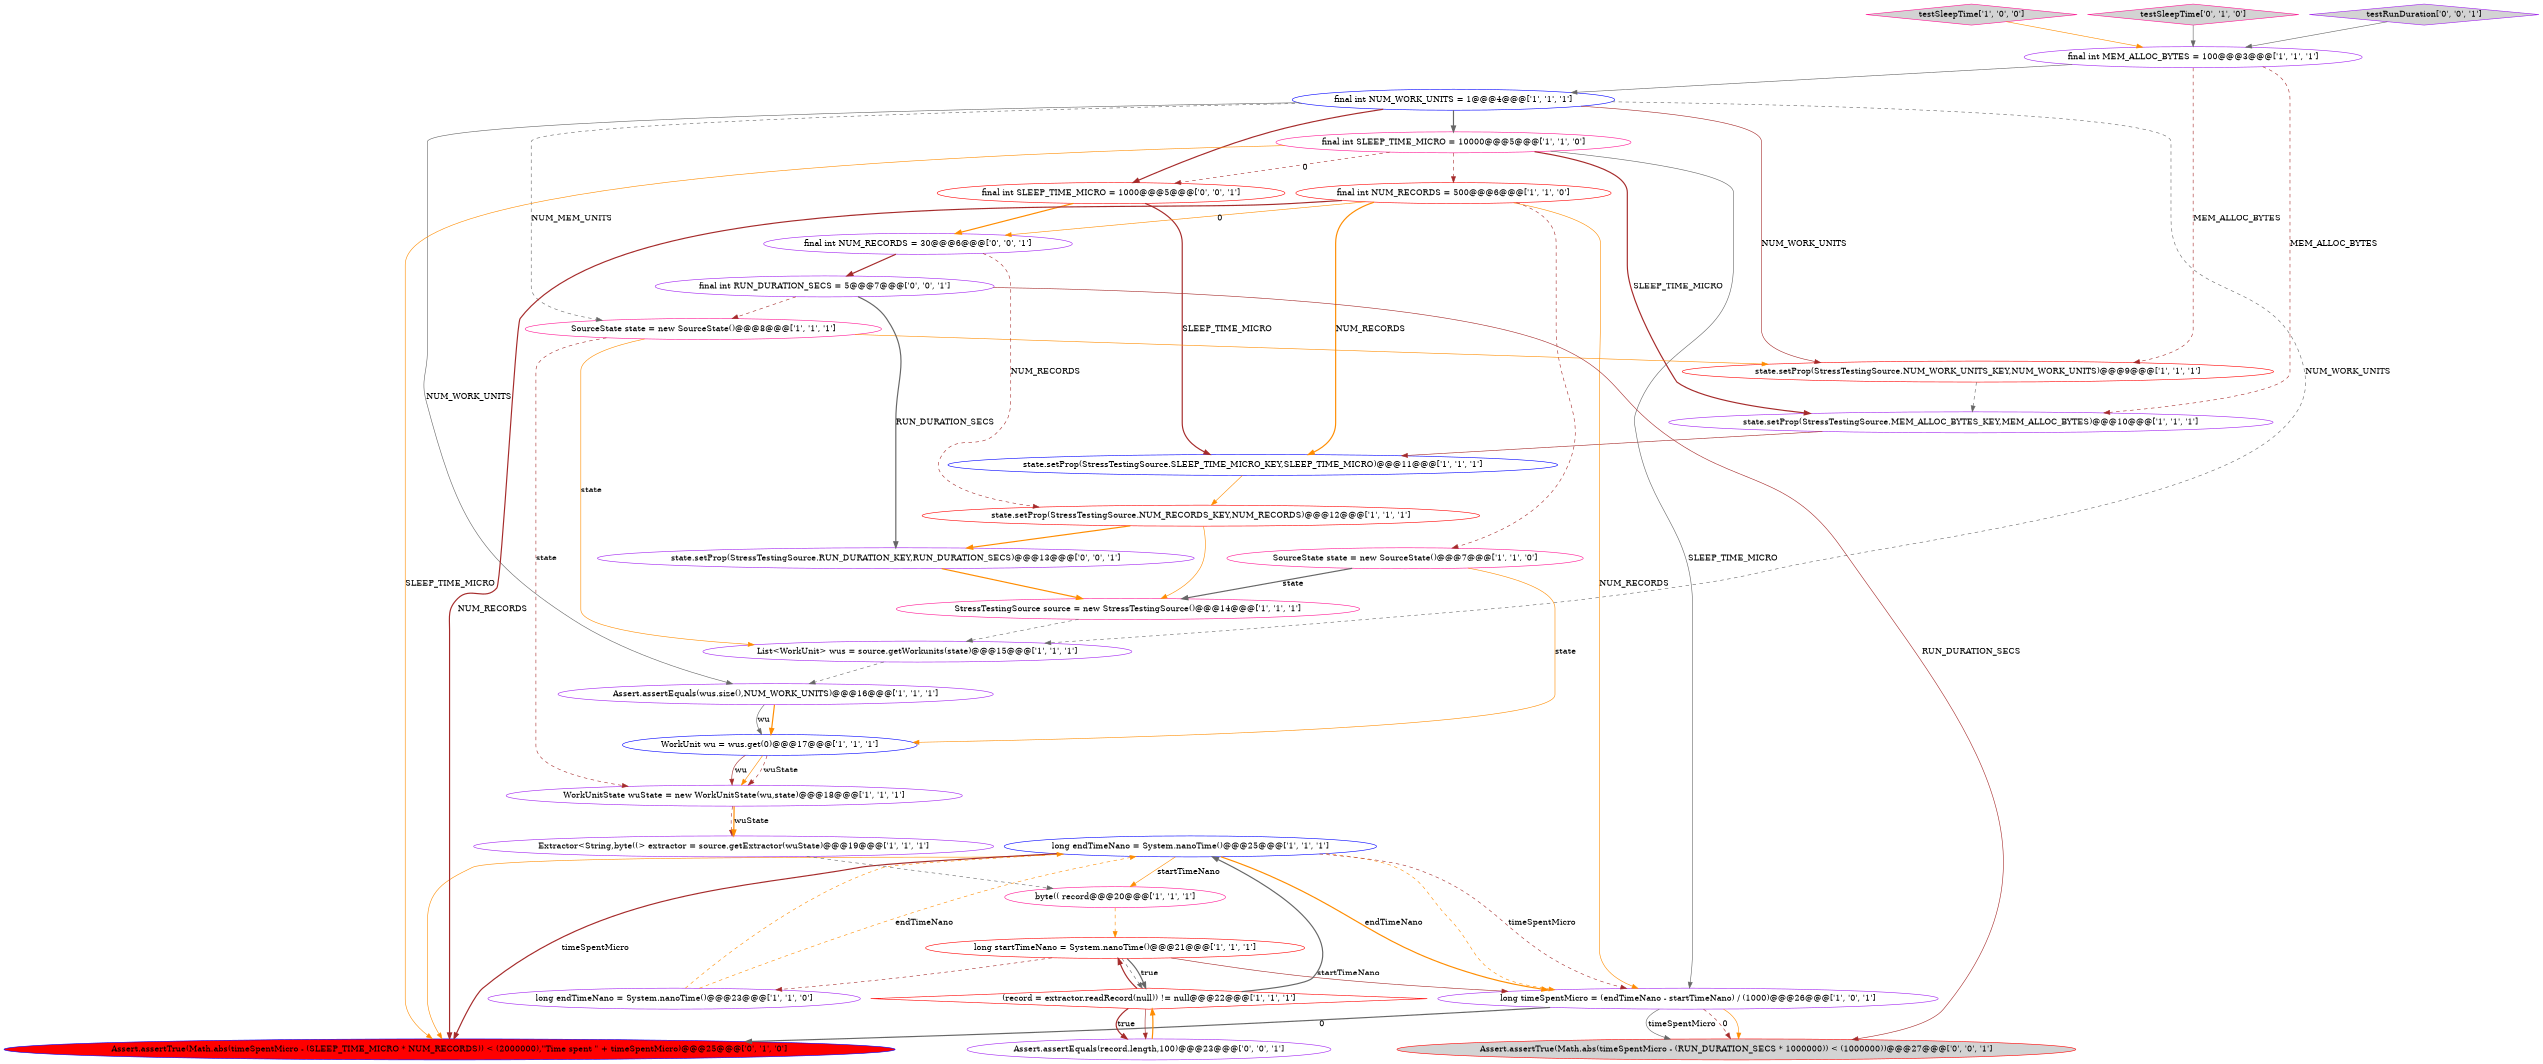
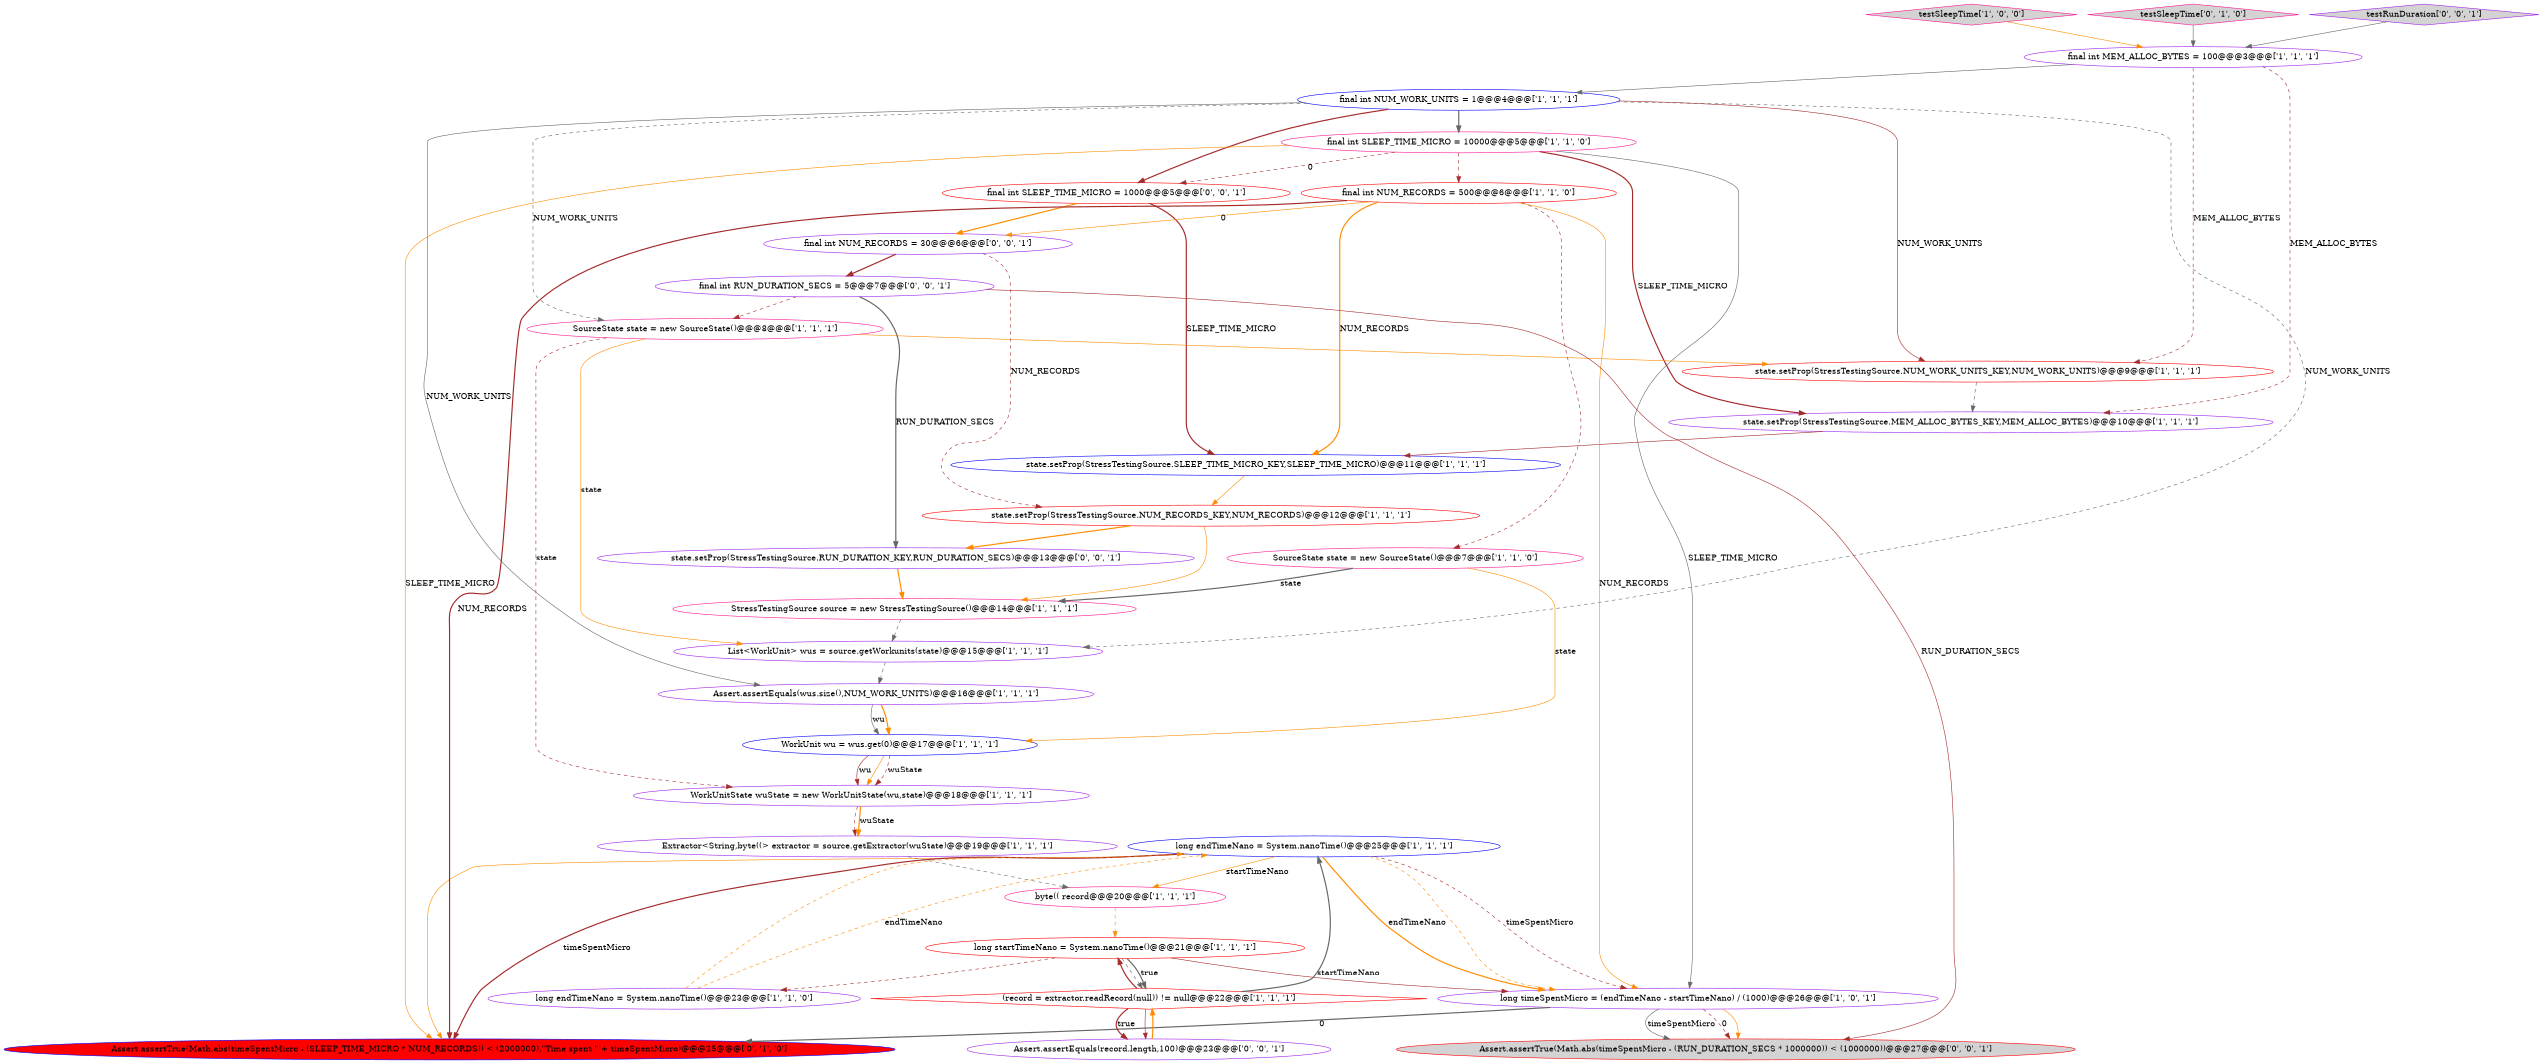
(572, 218) -> (576, 218)
